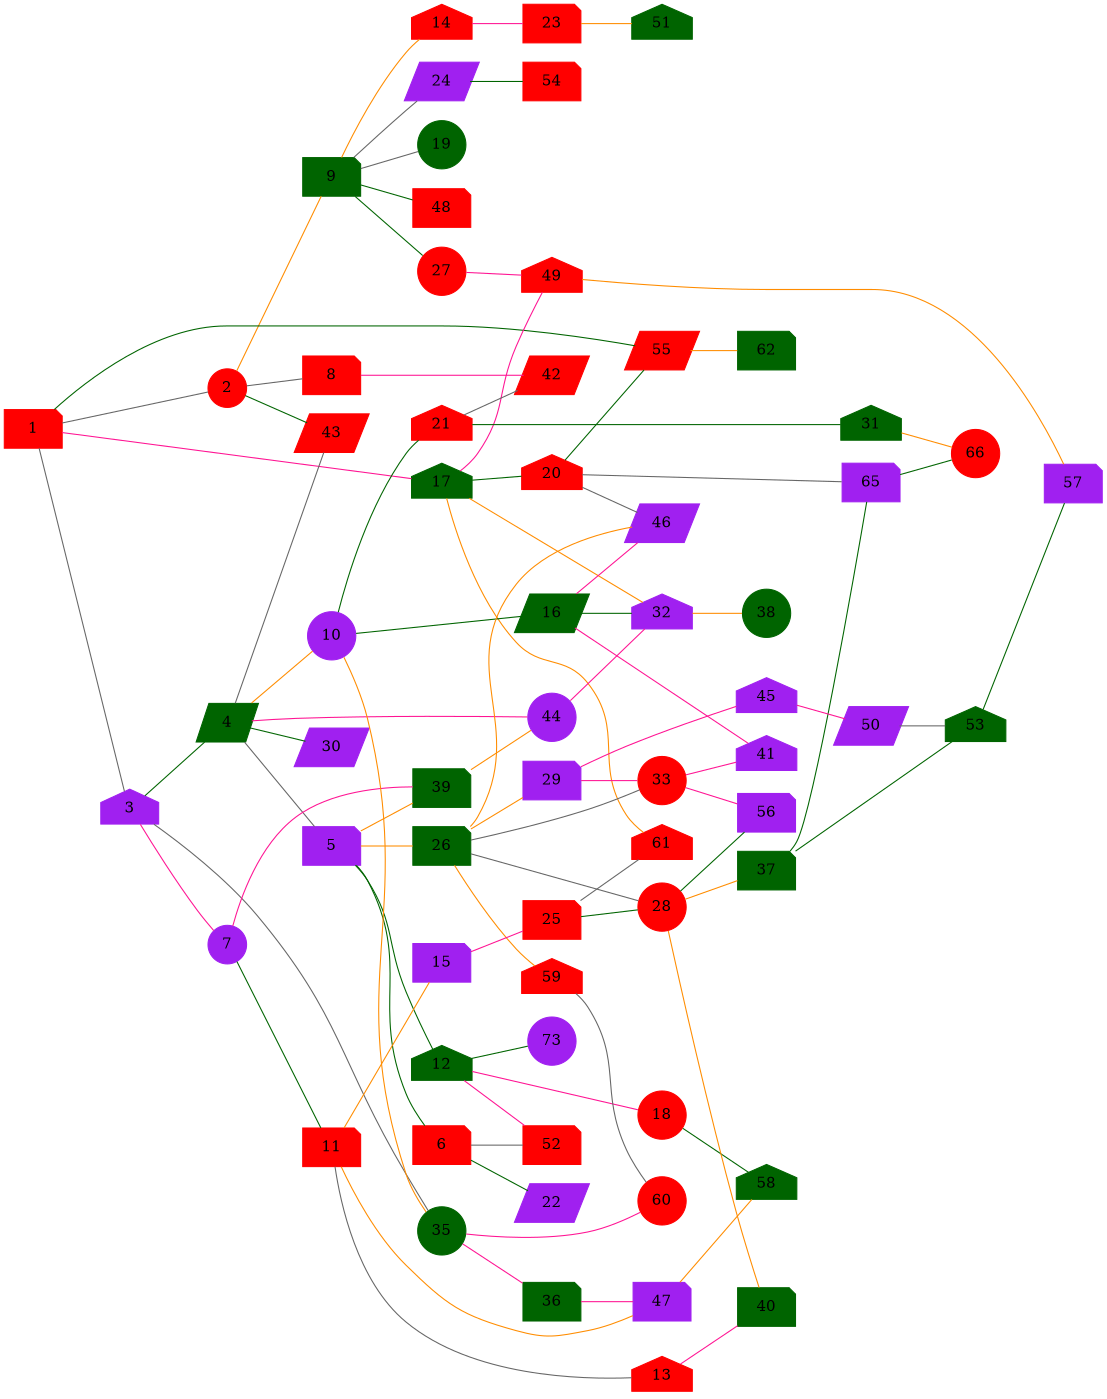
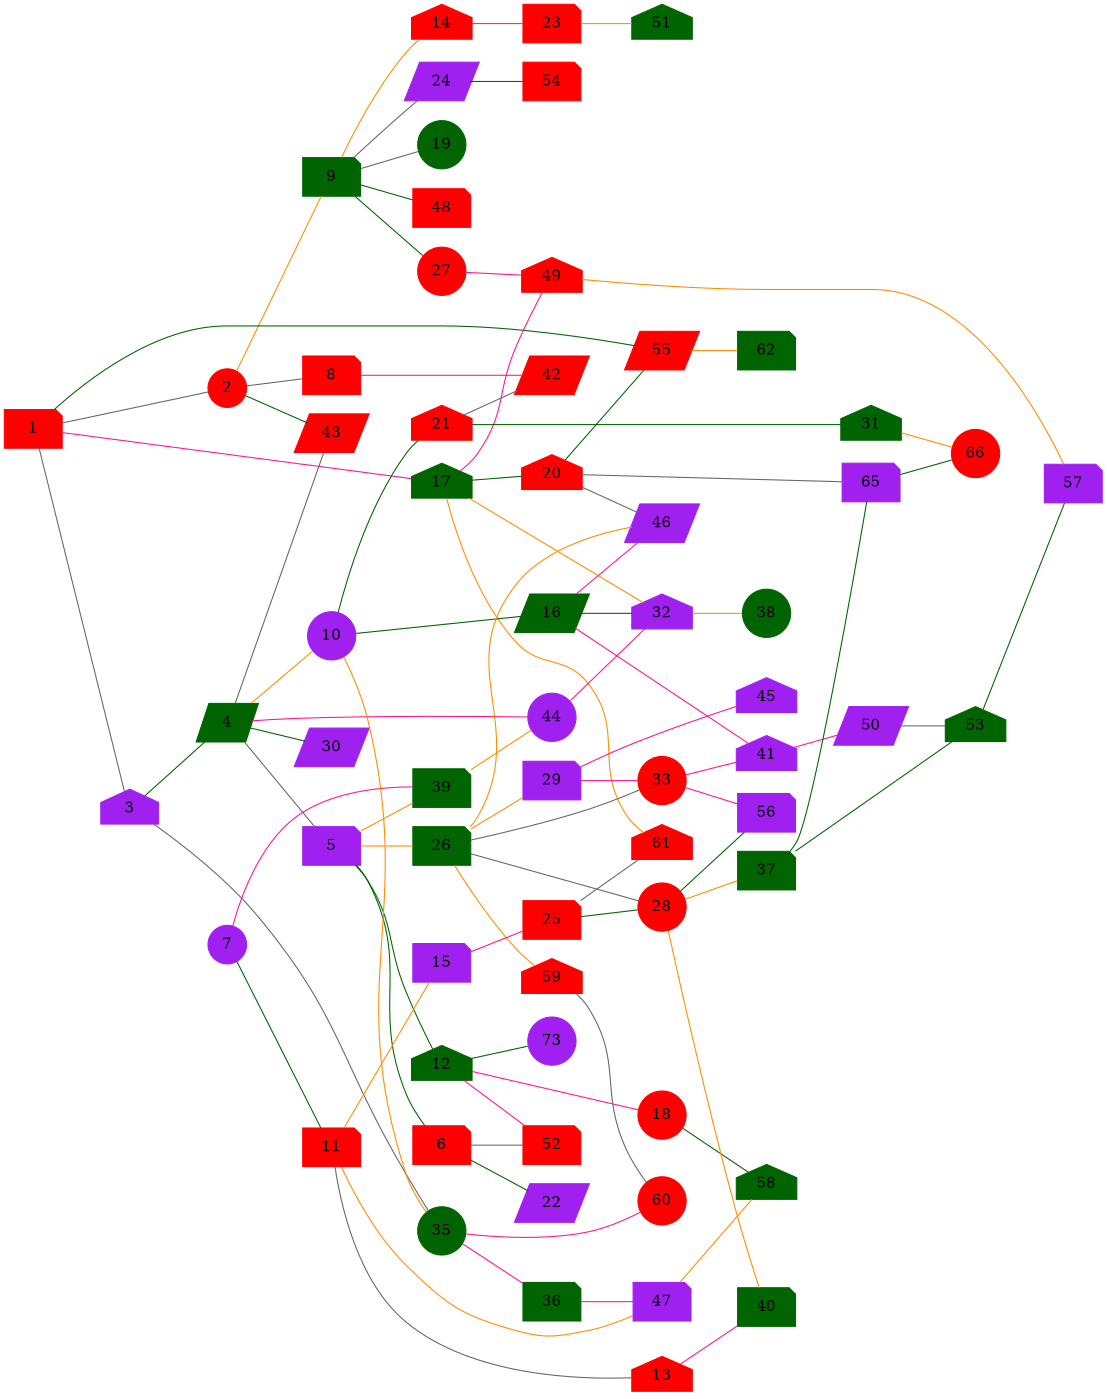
(821, 712) -> (816, 741)
(175, 879) -> none
